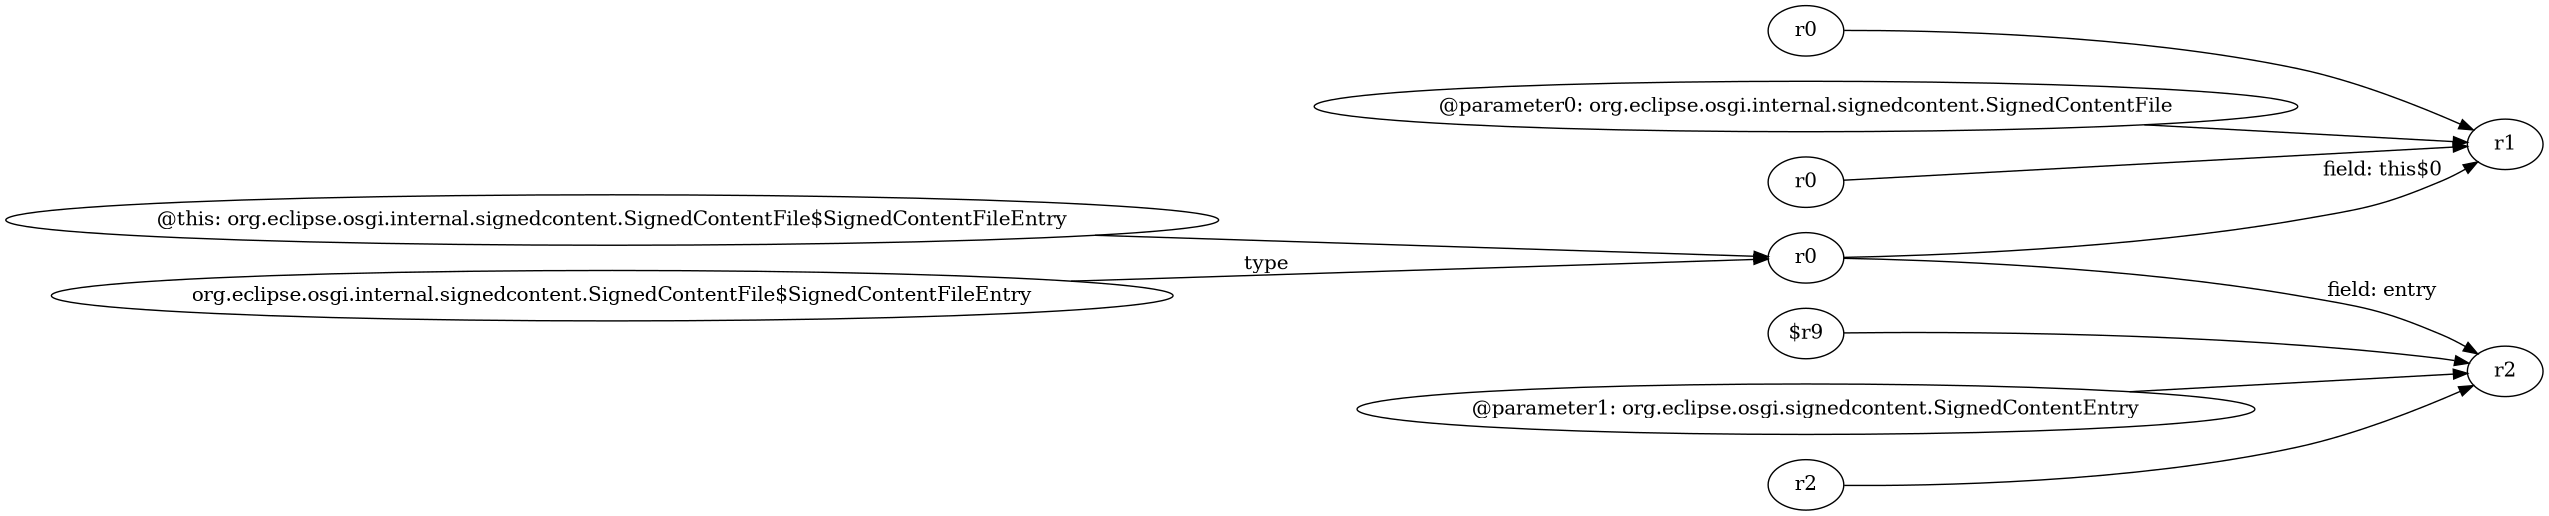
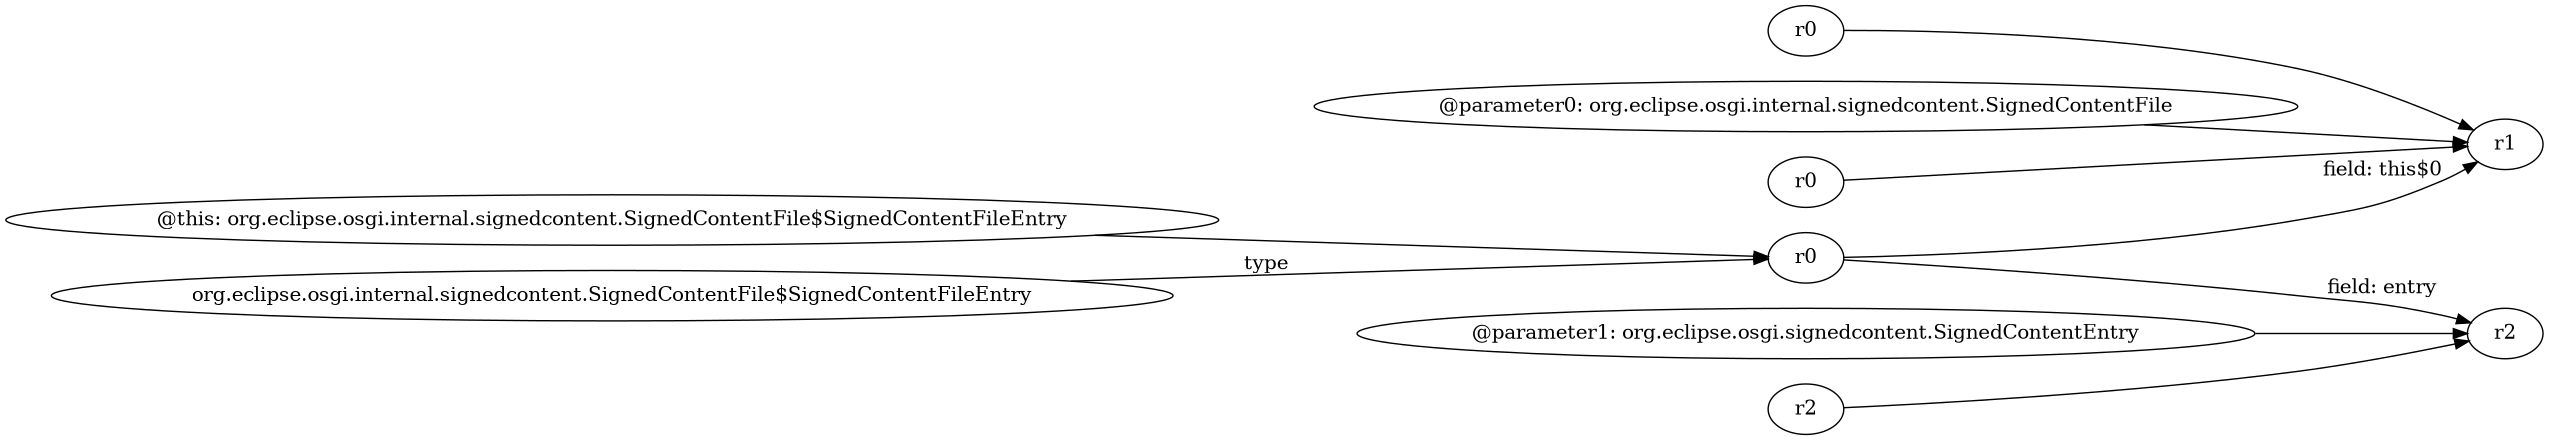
(1806, 334) -> none
